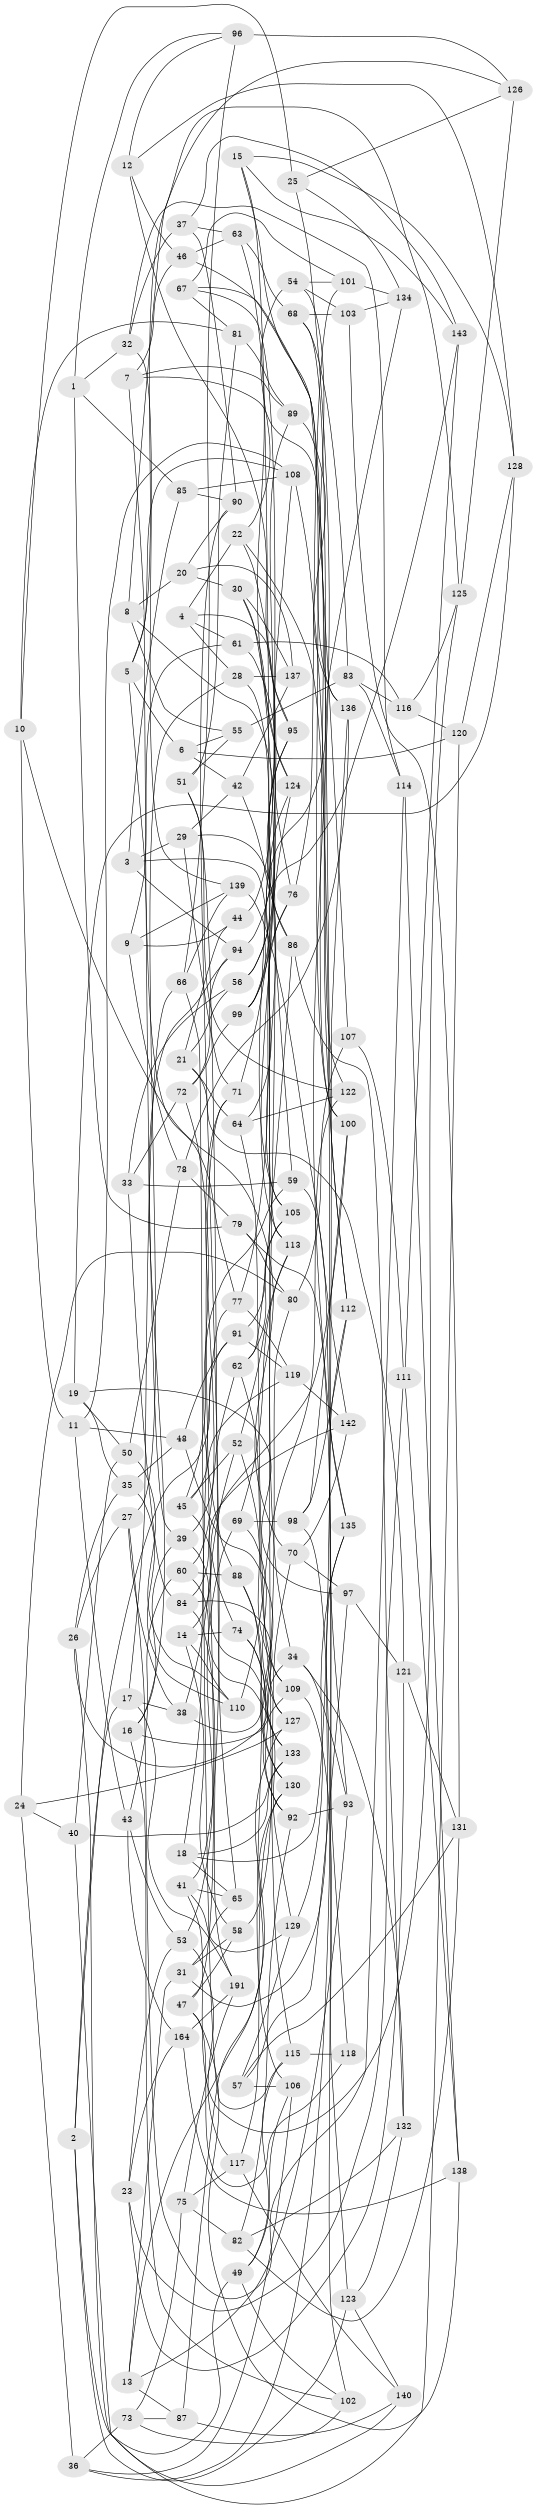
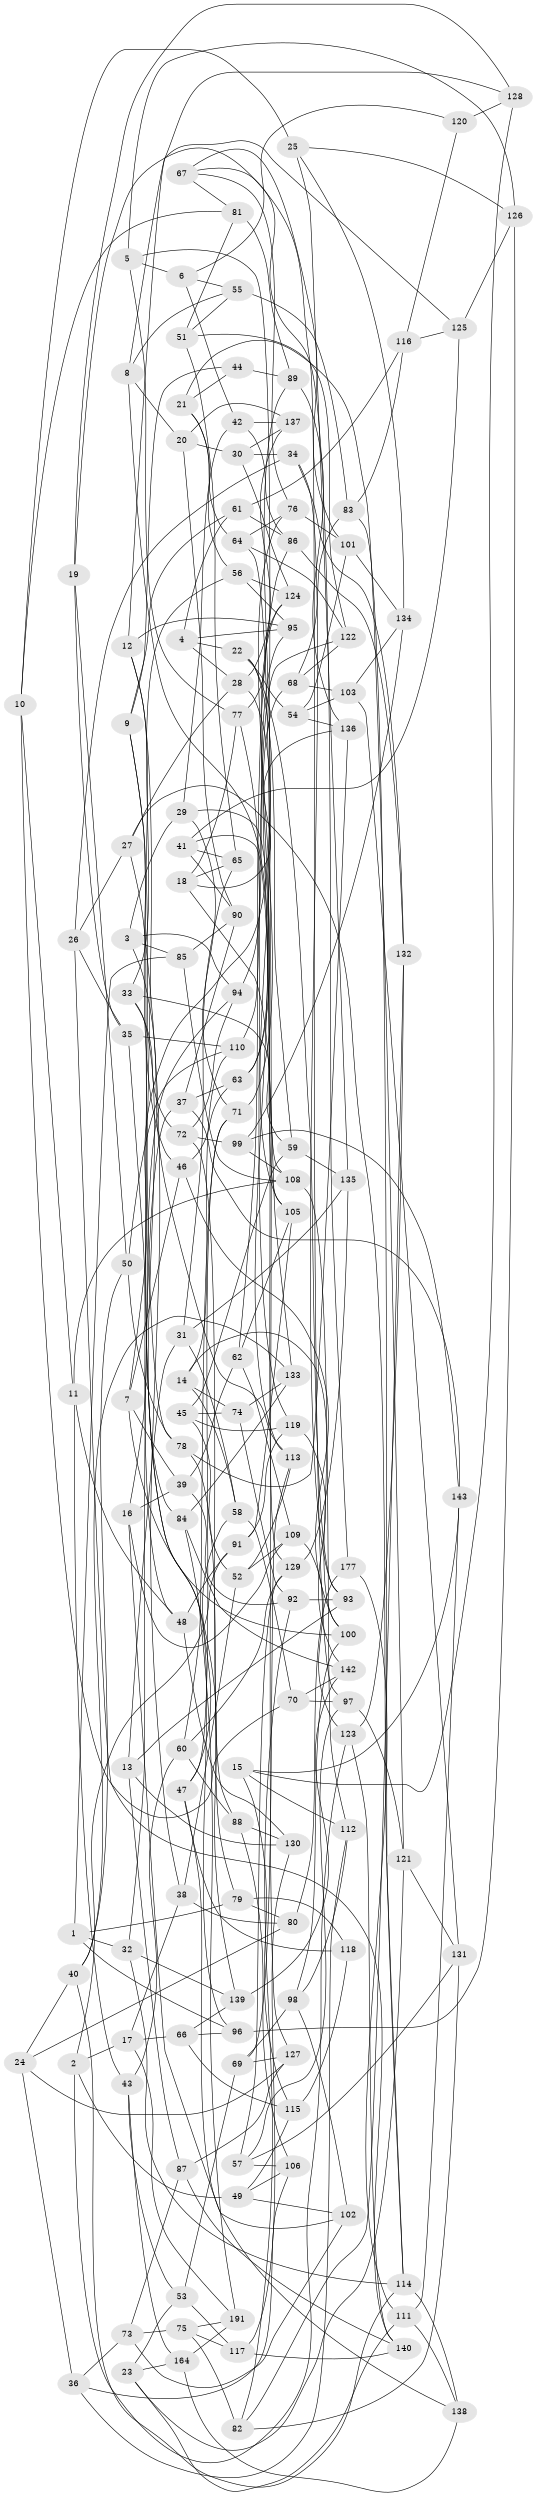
(349, 1038) -> (349, 1568)
(435, 2055) -> (103, 2362)
